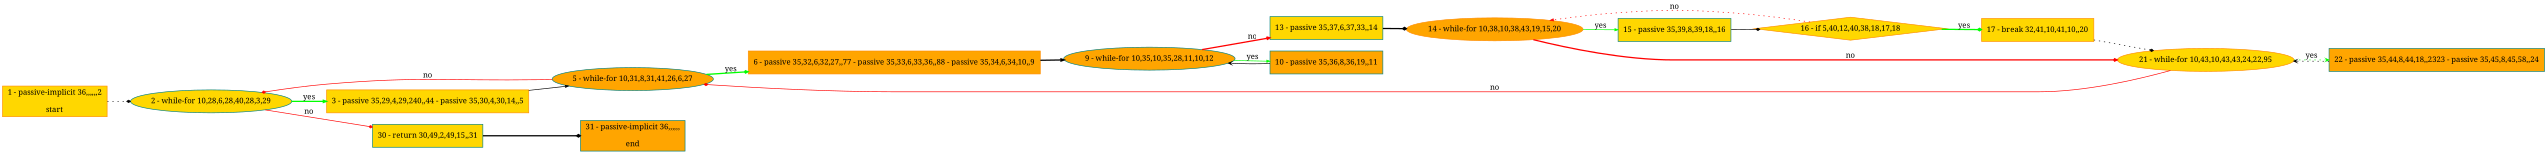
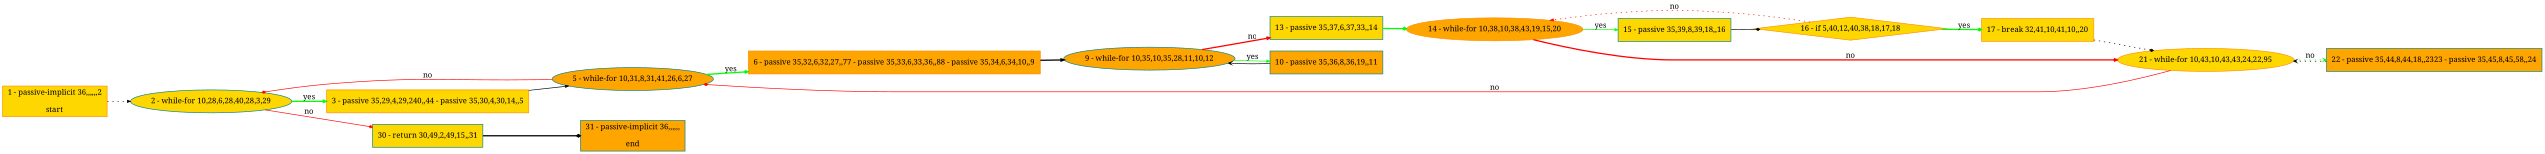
(1393, 29) -> (1393, 29)
(2312, 56) -> (2310, 56)
(117, 101) -> (117, 101)
